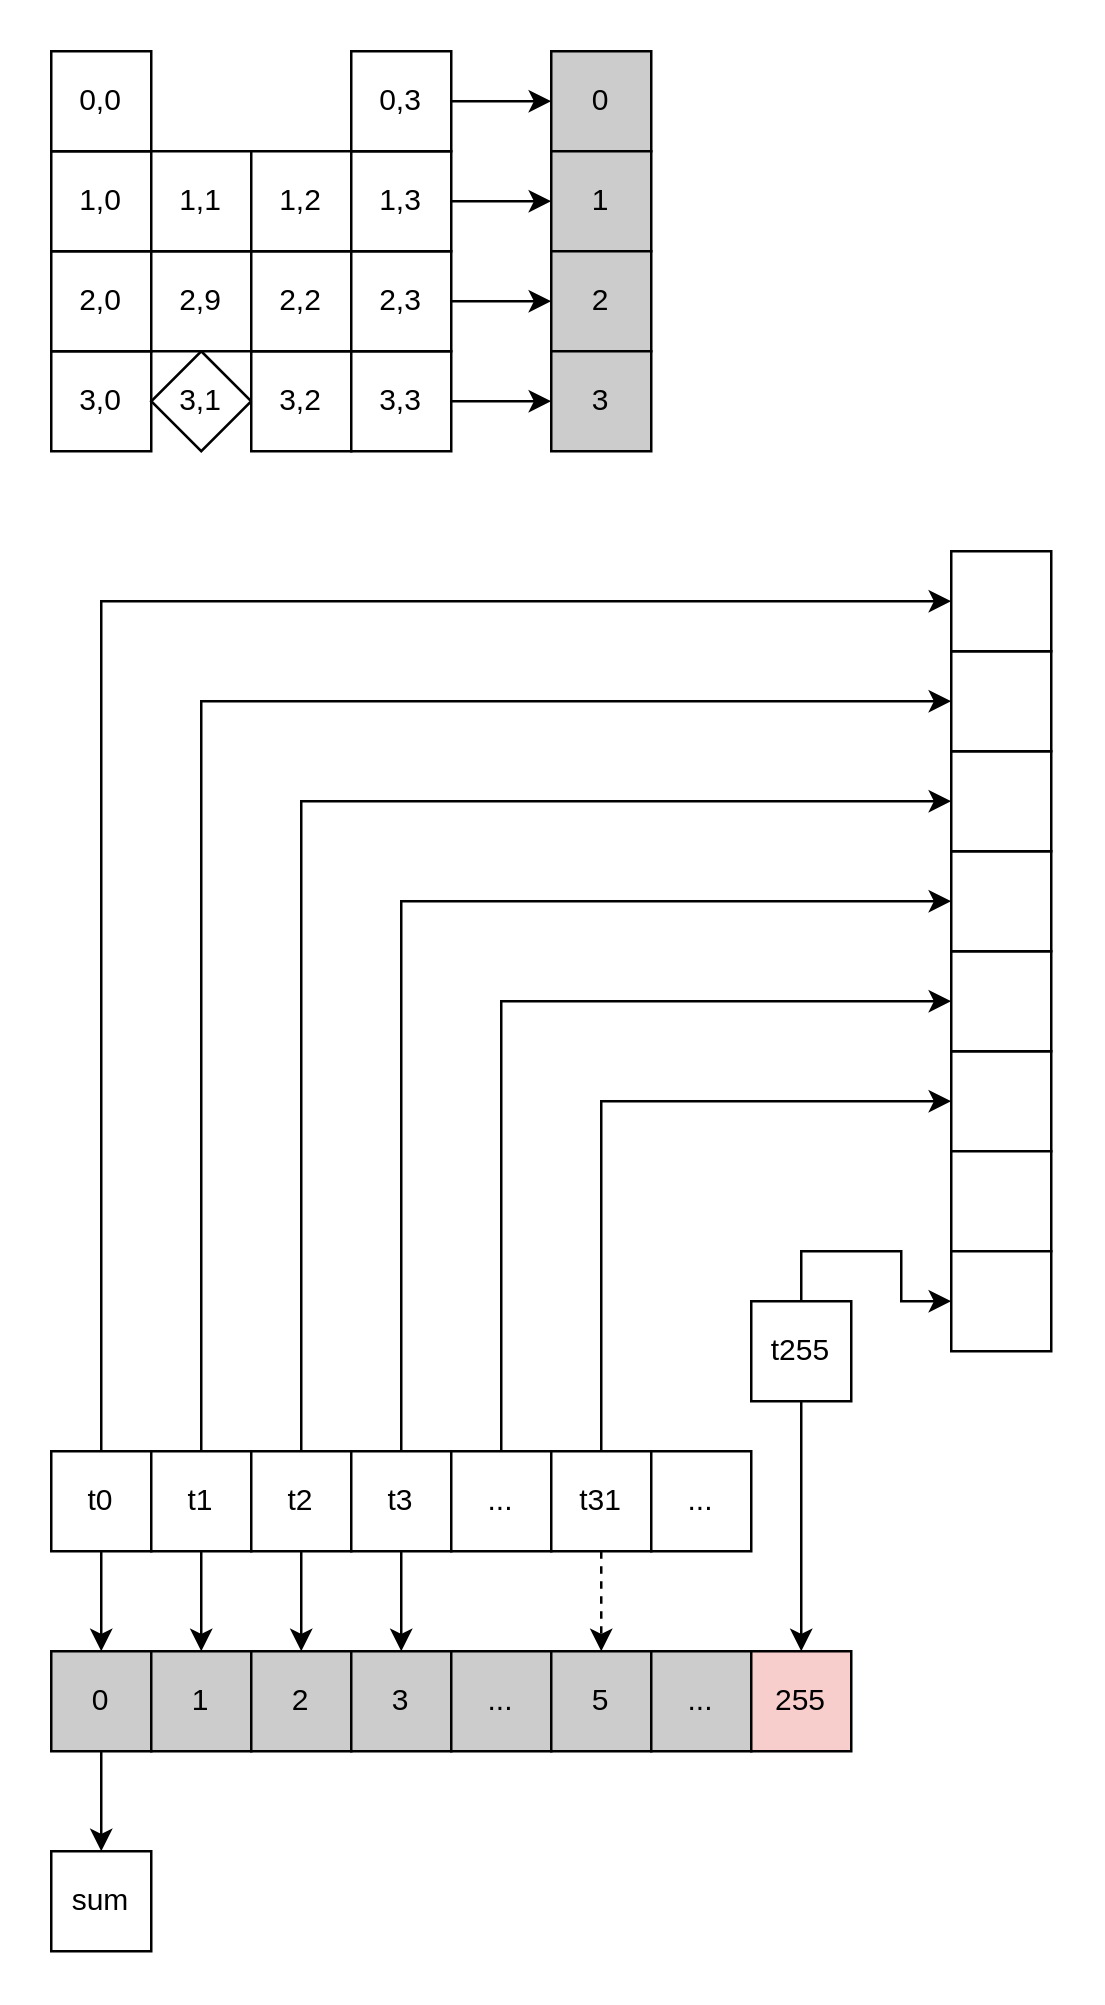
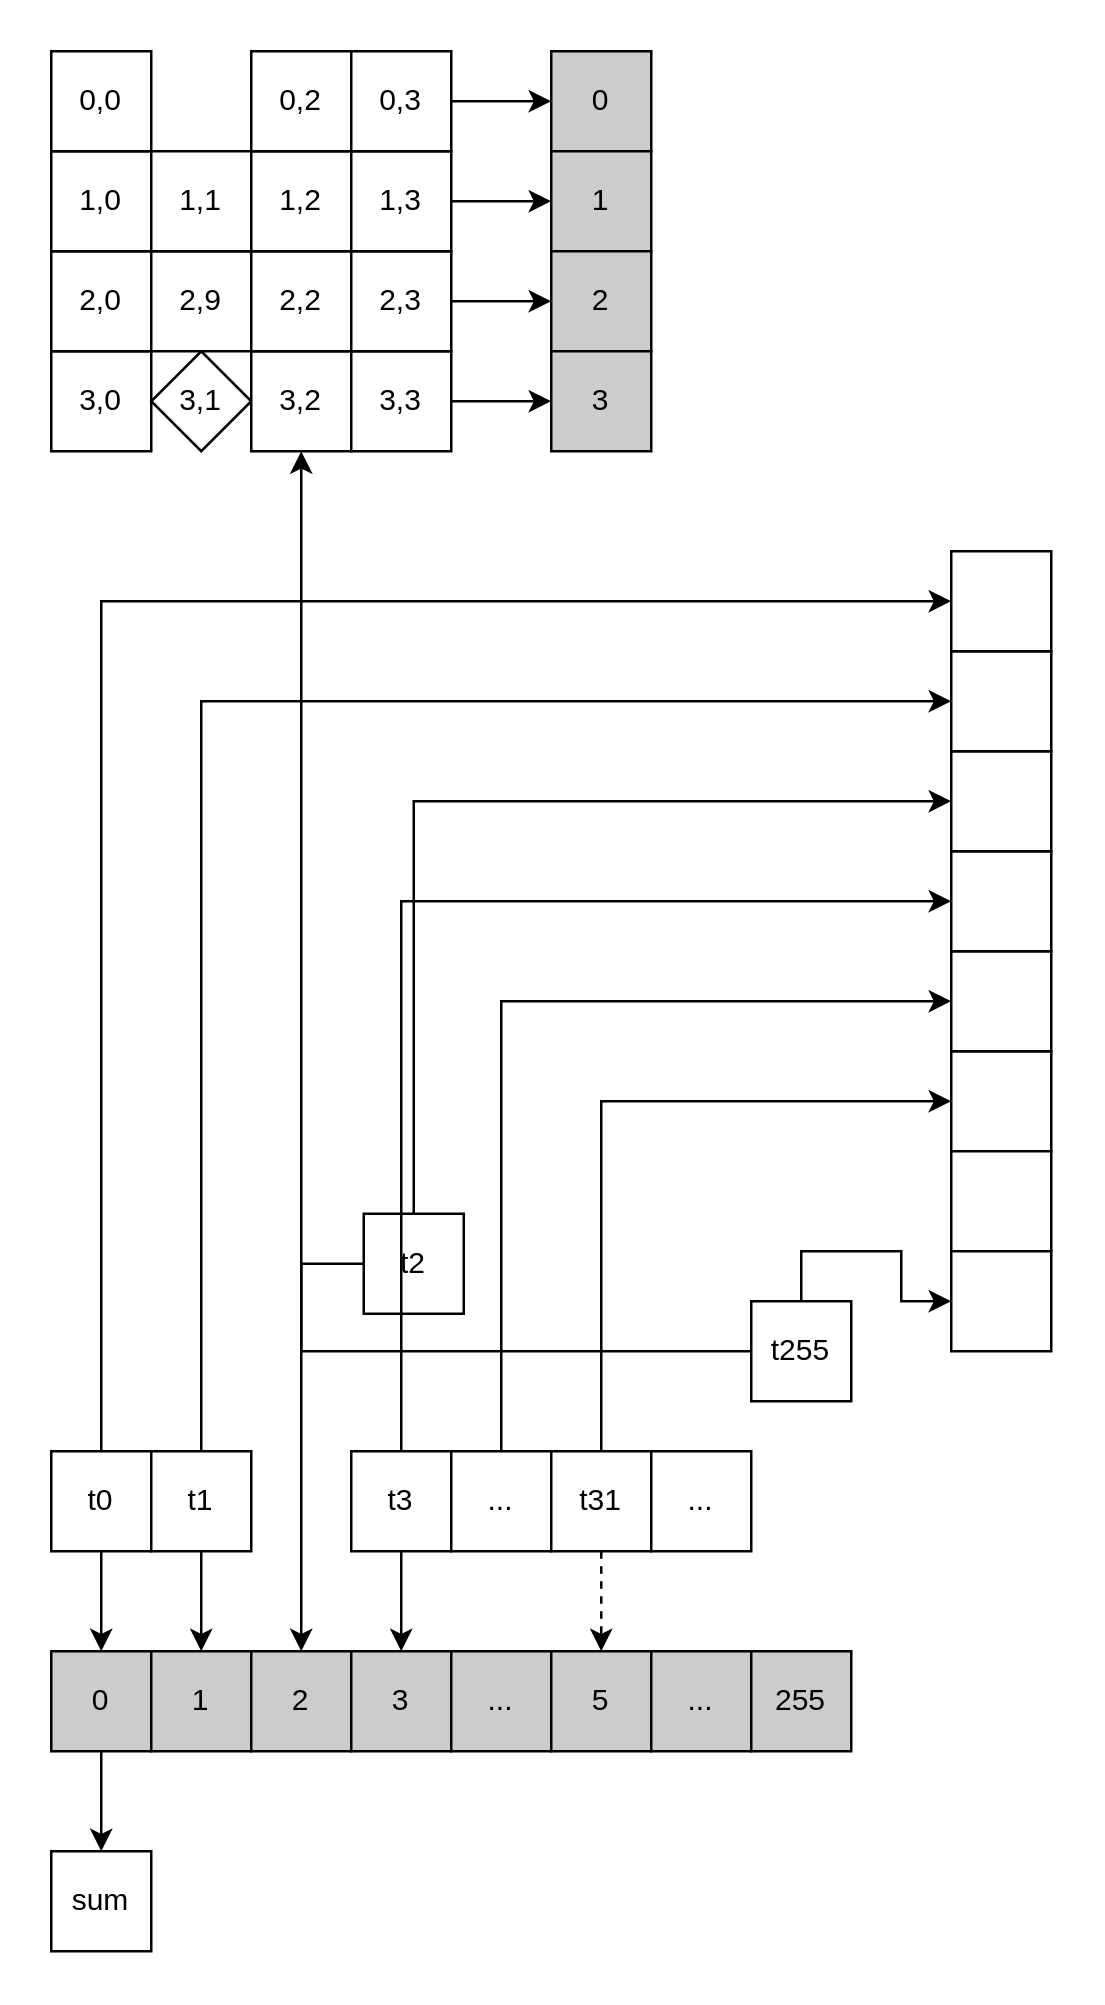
none -> (301, 101)
(301, 1501) -> (414, 1264)
(801, 1518) -> (678, 1351)
(801, 1701) -> (801, 1701)
